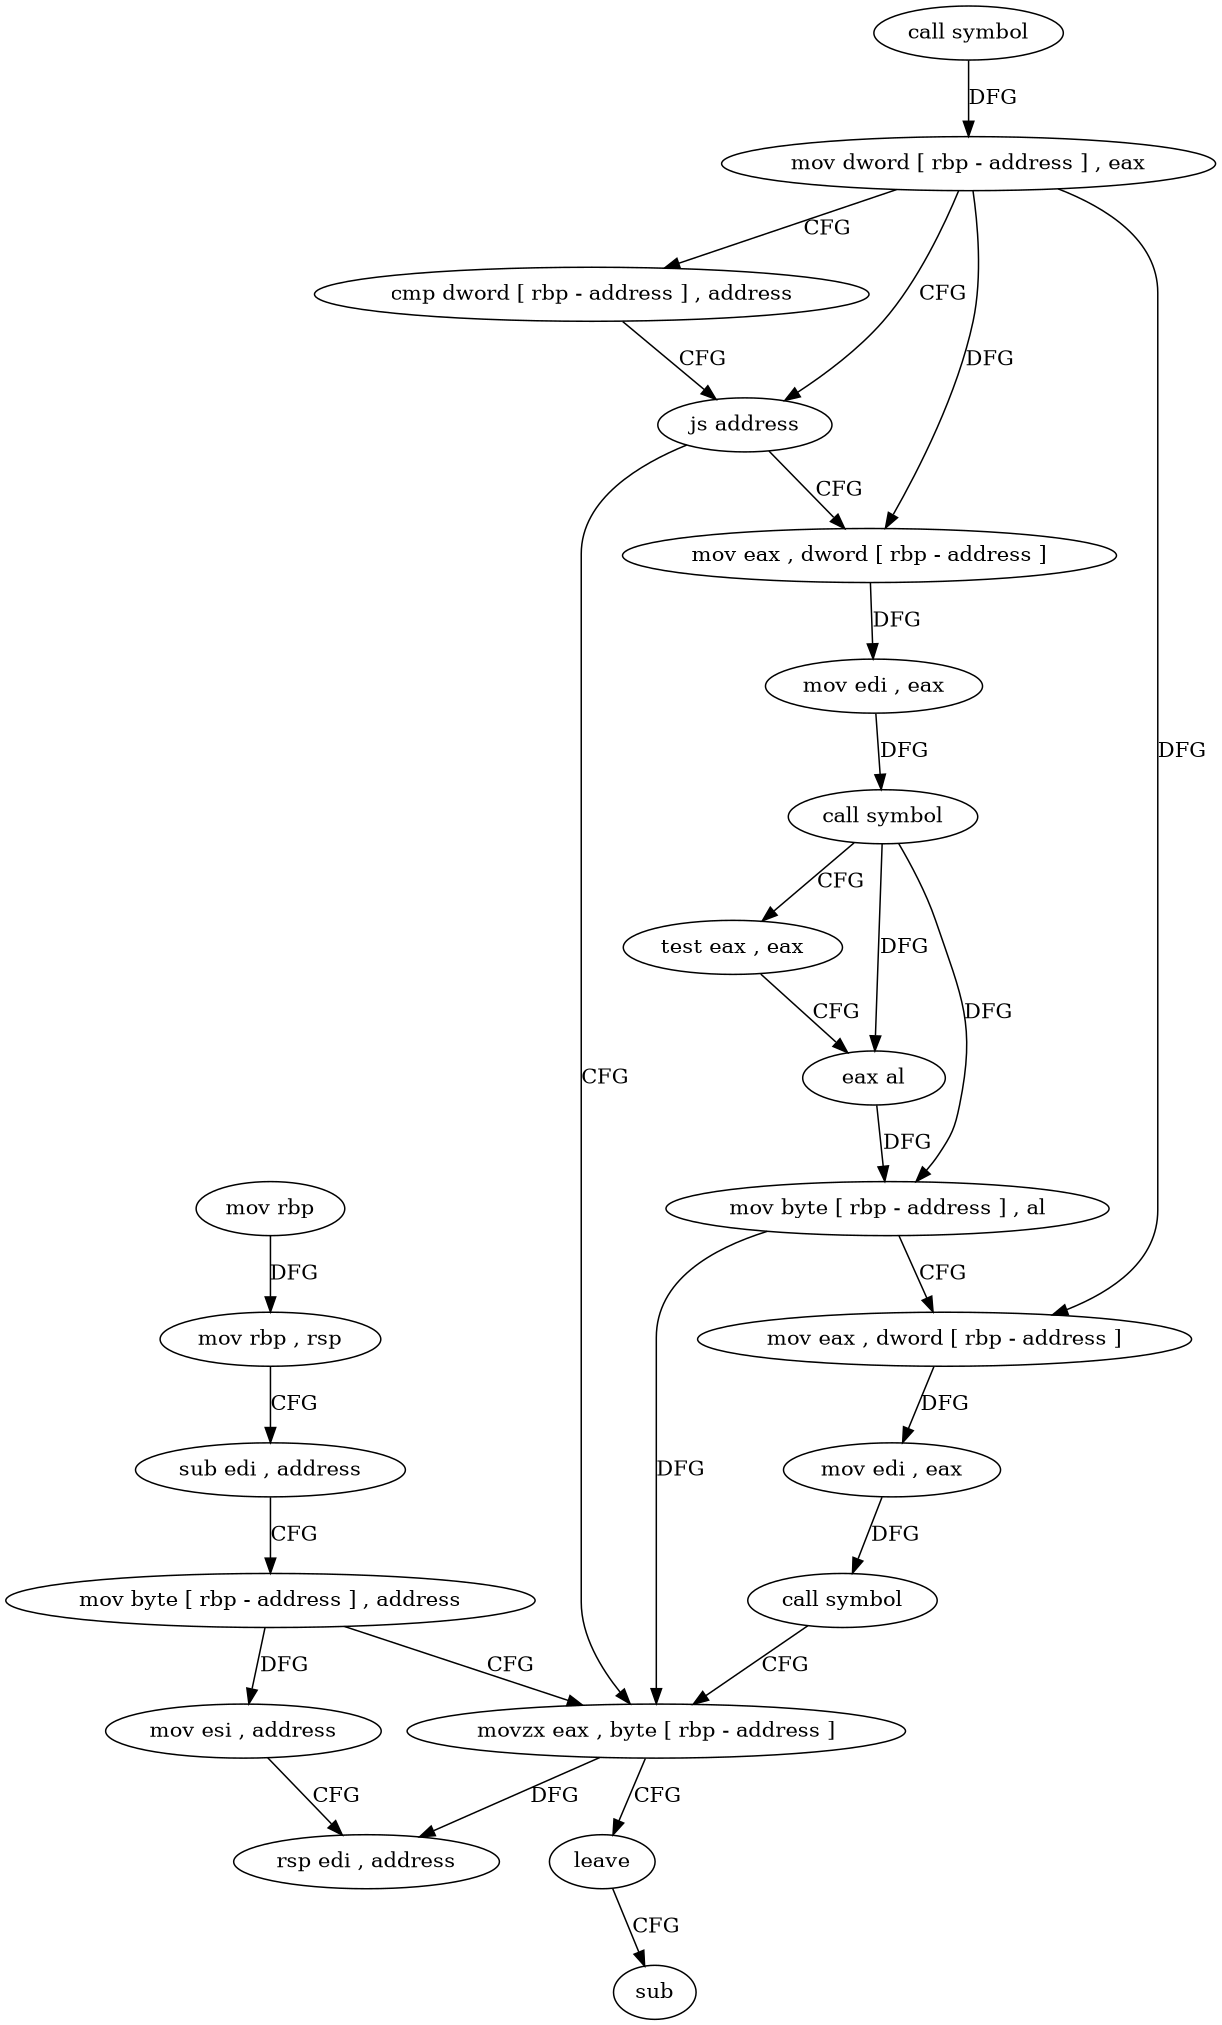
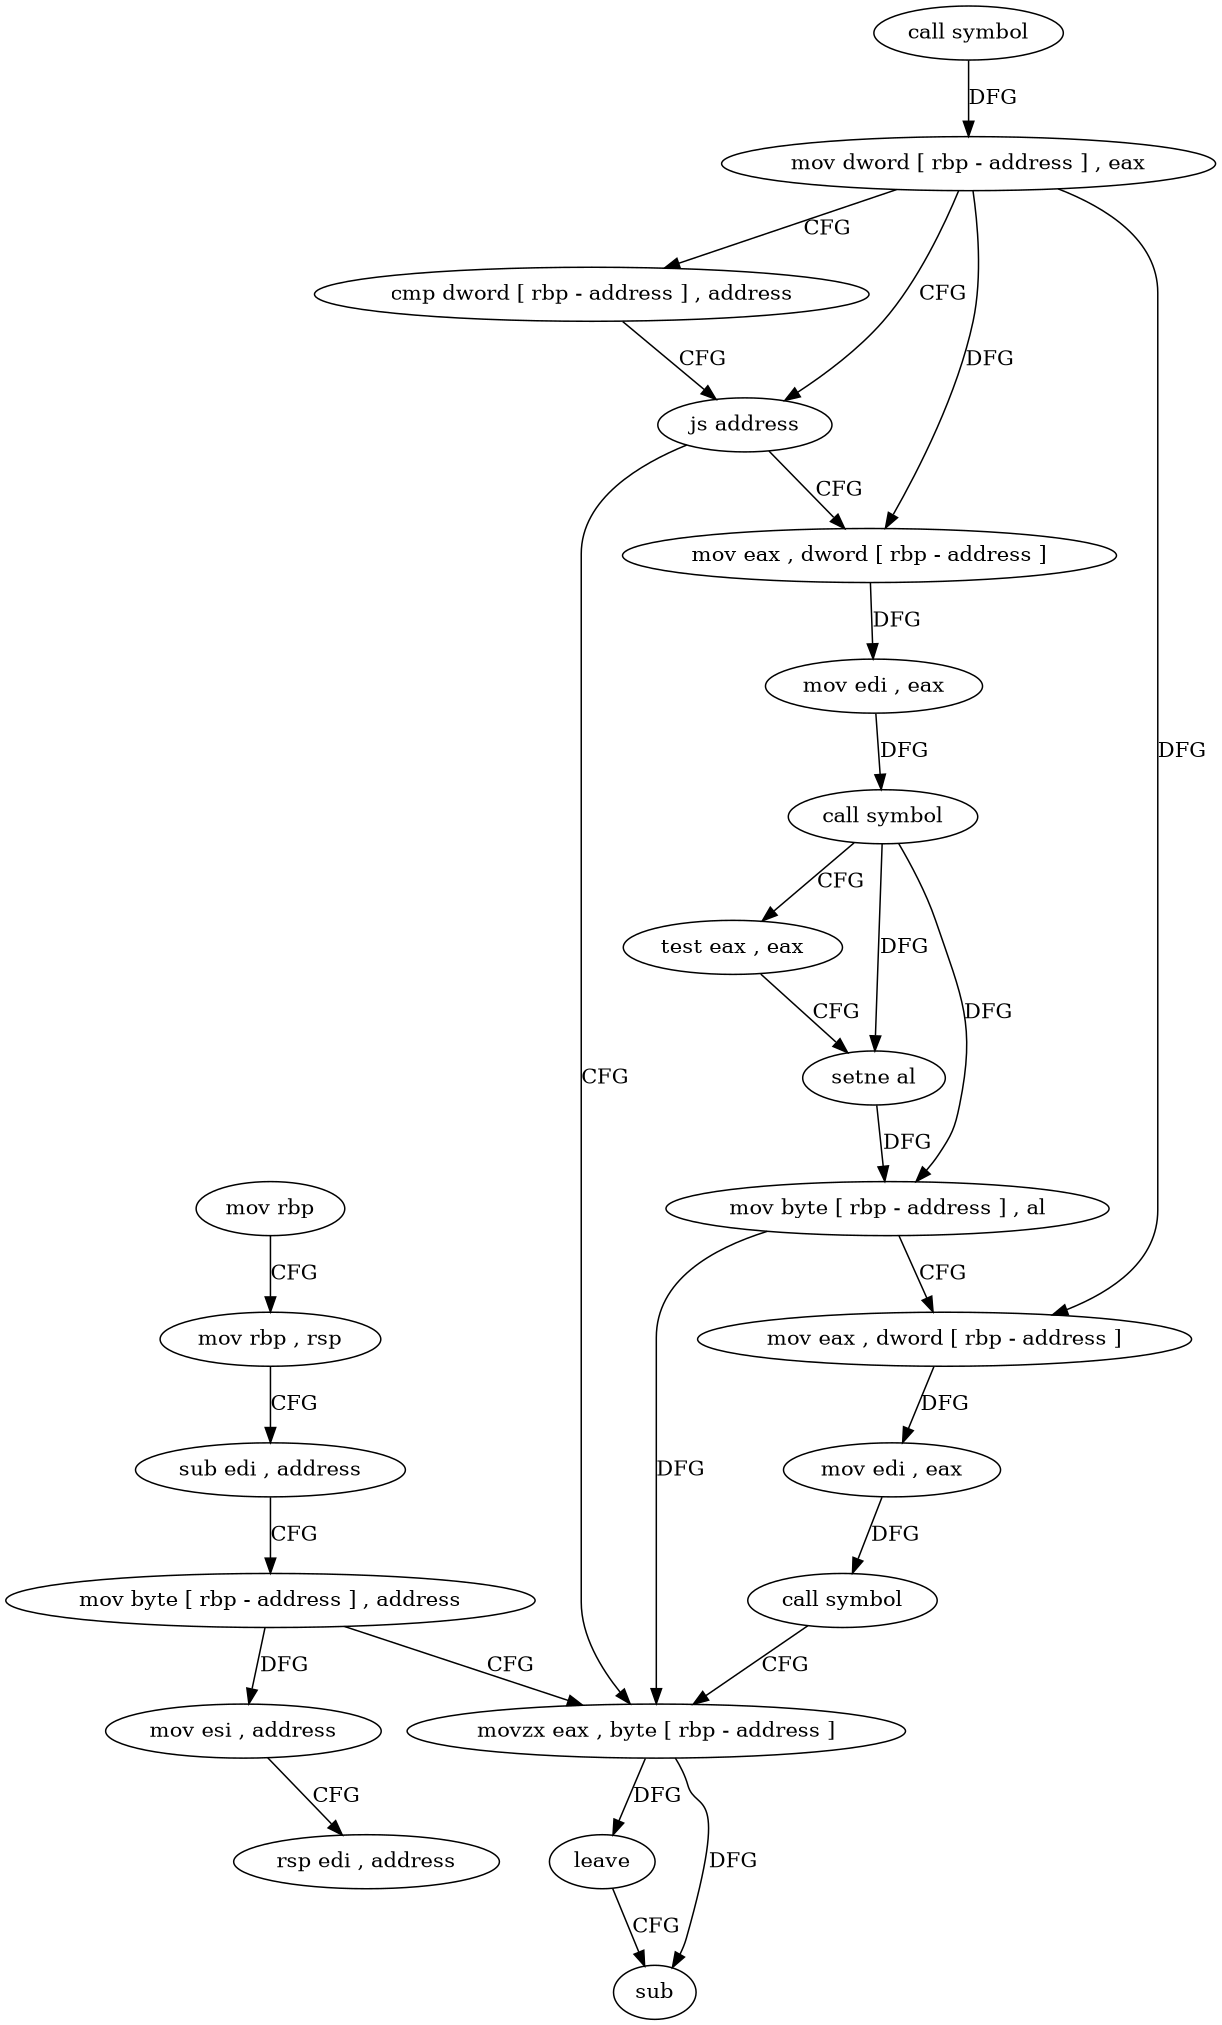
(874, 1078) -> (874, 1078)
(294, 1274) -> (294, 1274)
(517, 1794) -> (706, 1853)
(658, 1796) -> (658, 1796)
